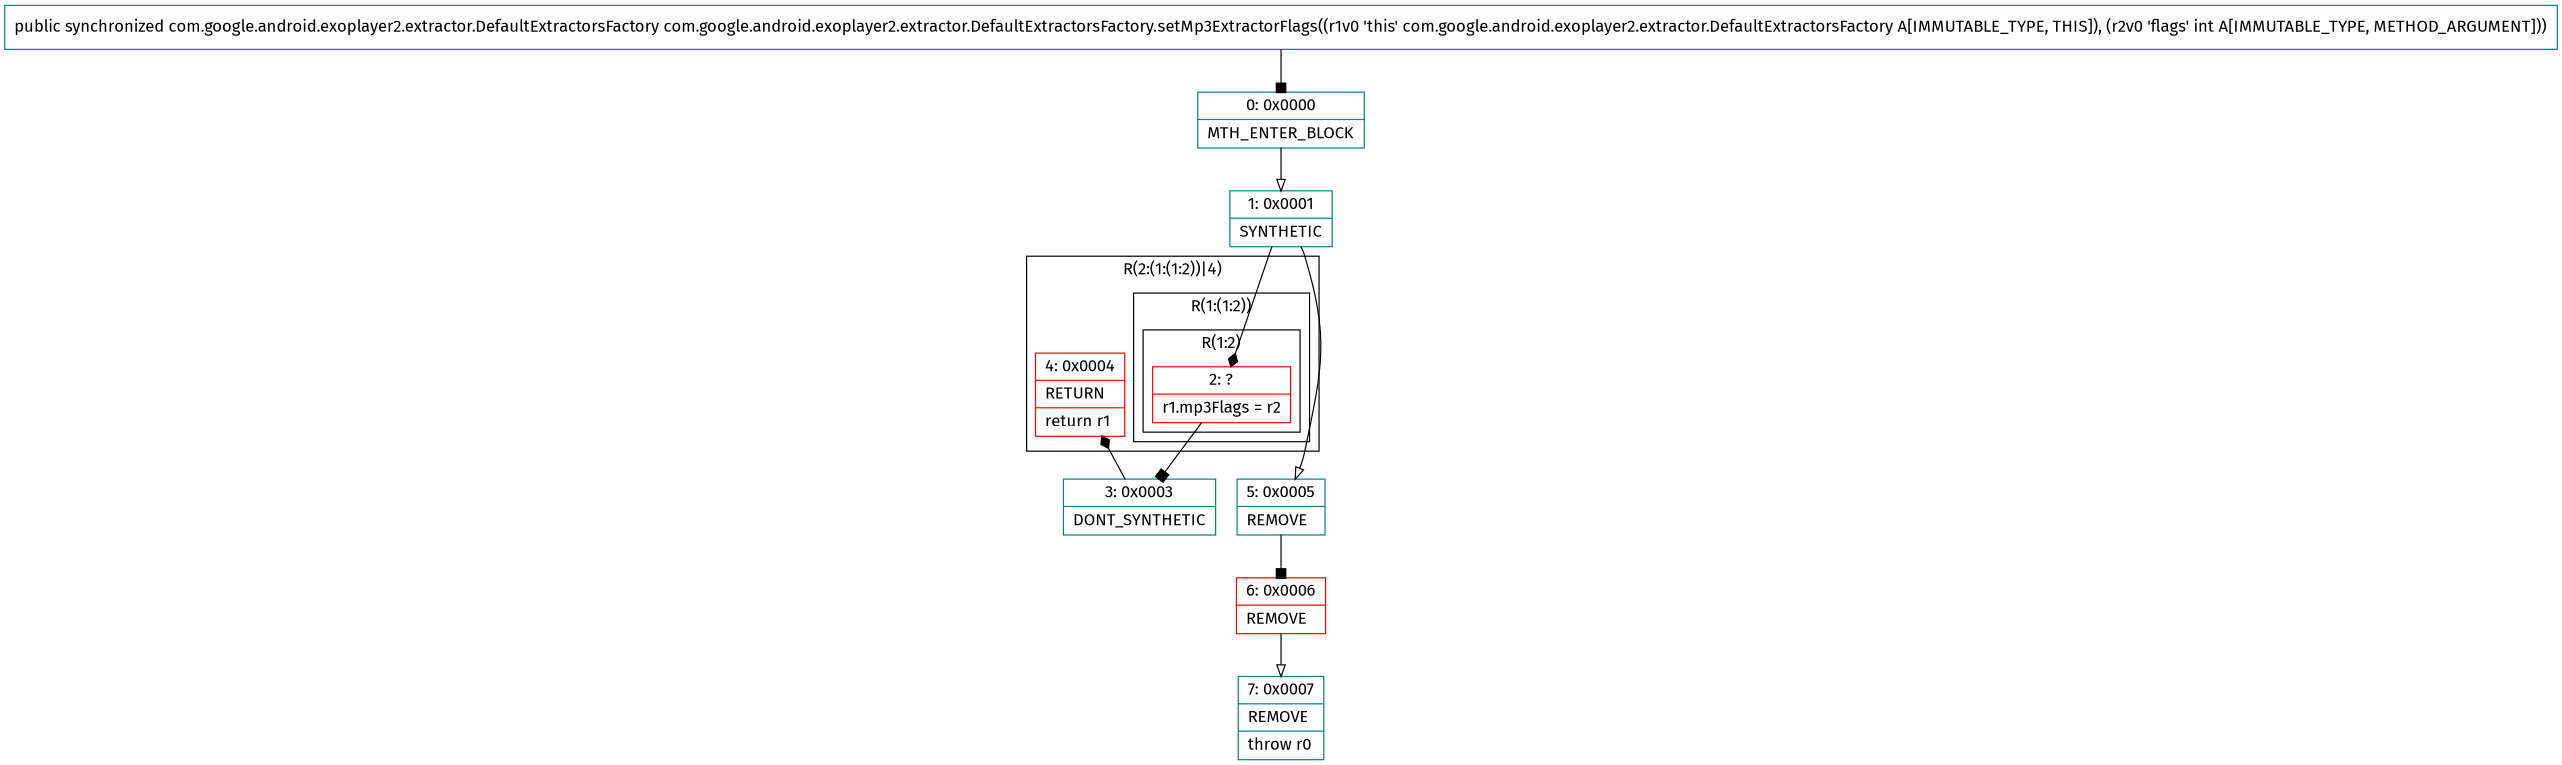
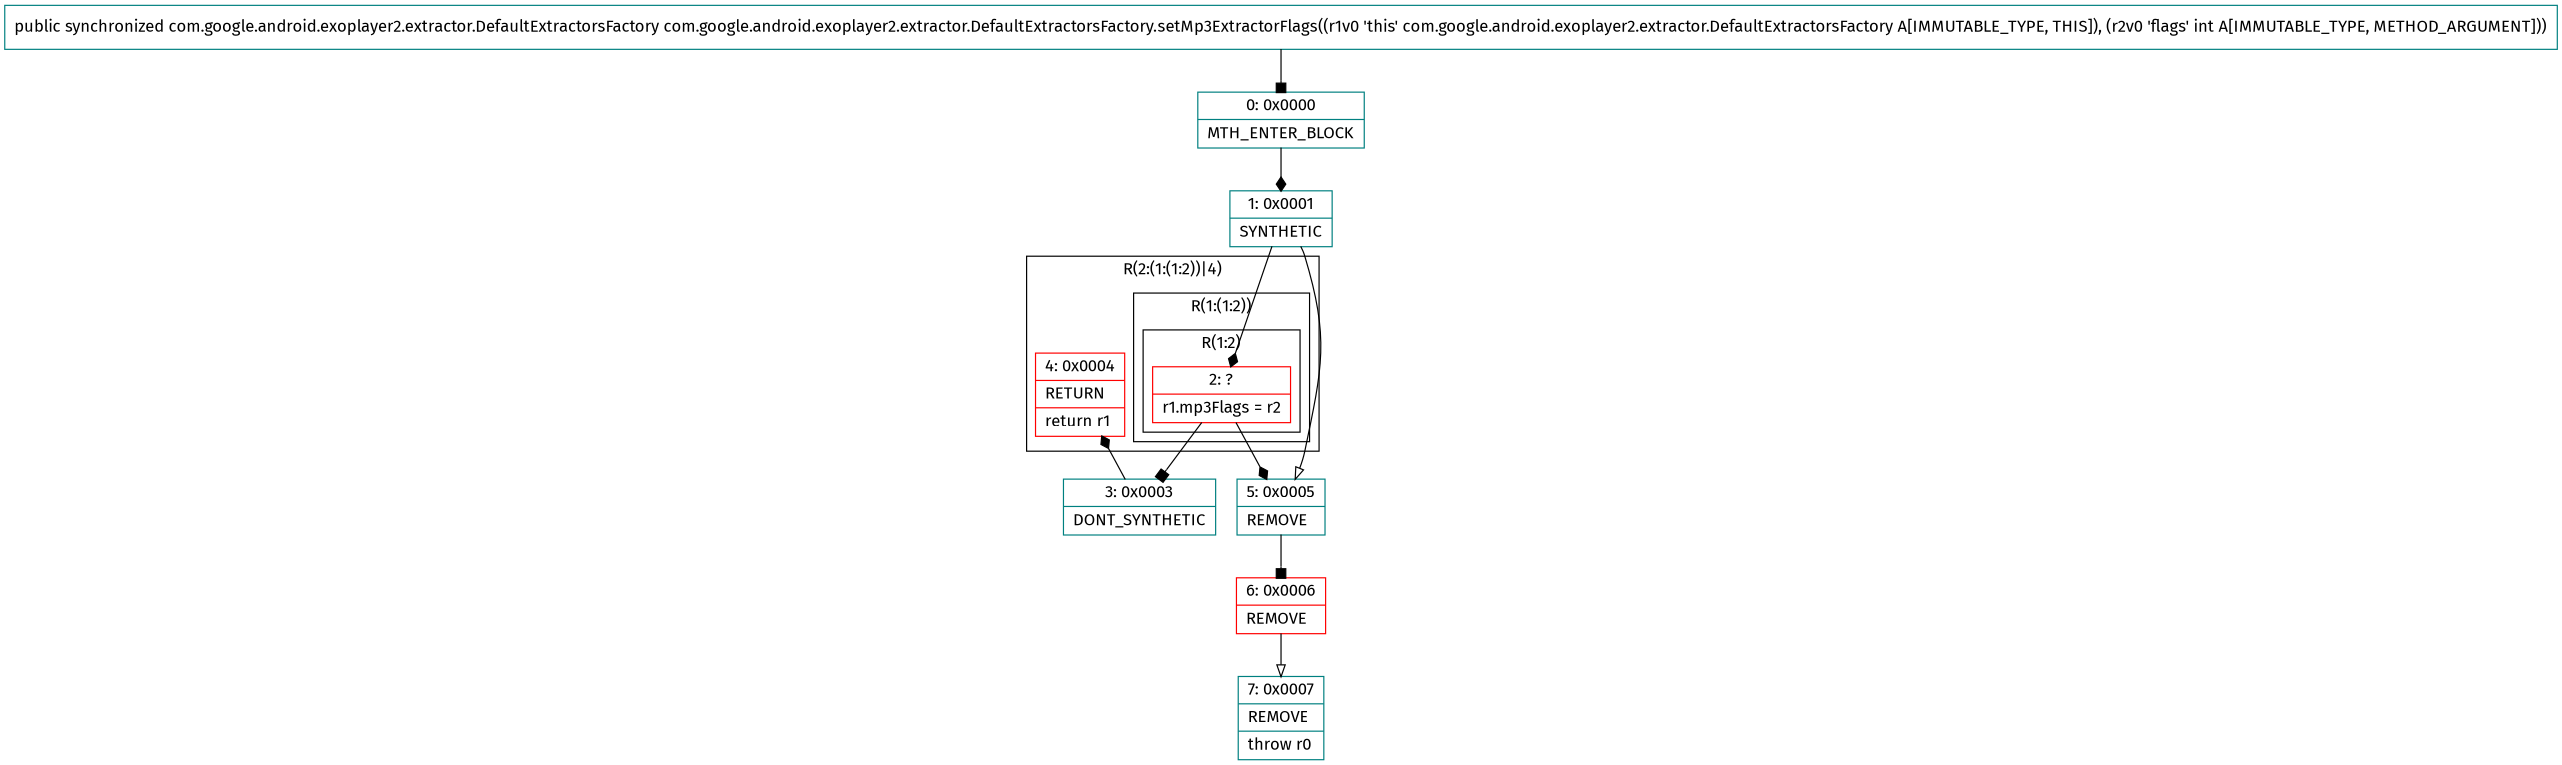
(1281, 163) -> (1281, 163)
none -> (1248, 445)
